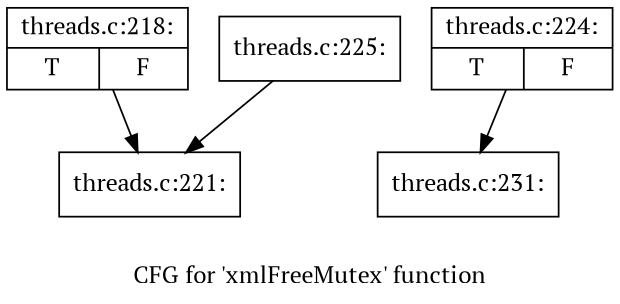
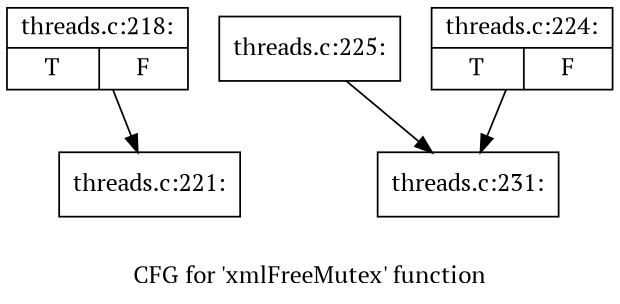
(236, 111) -> (382, 111)
